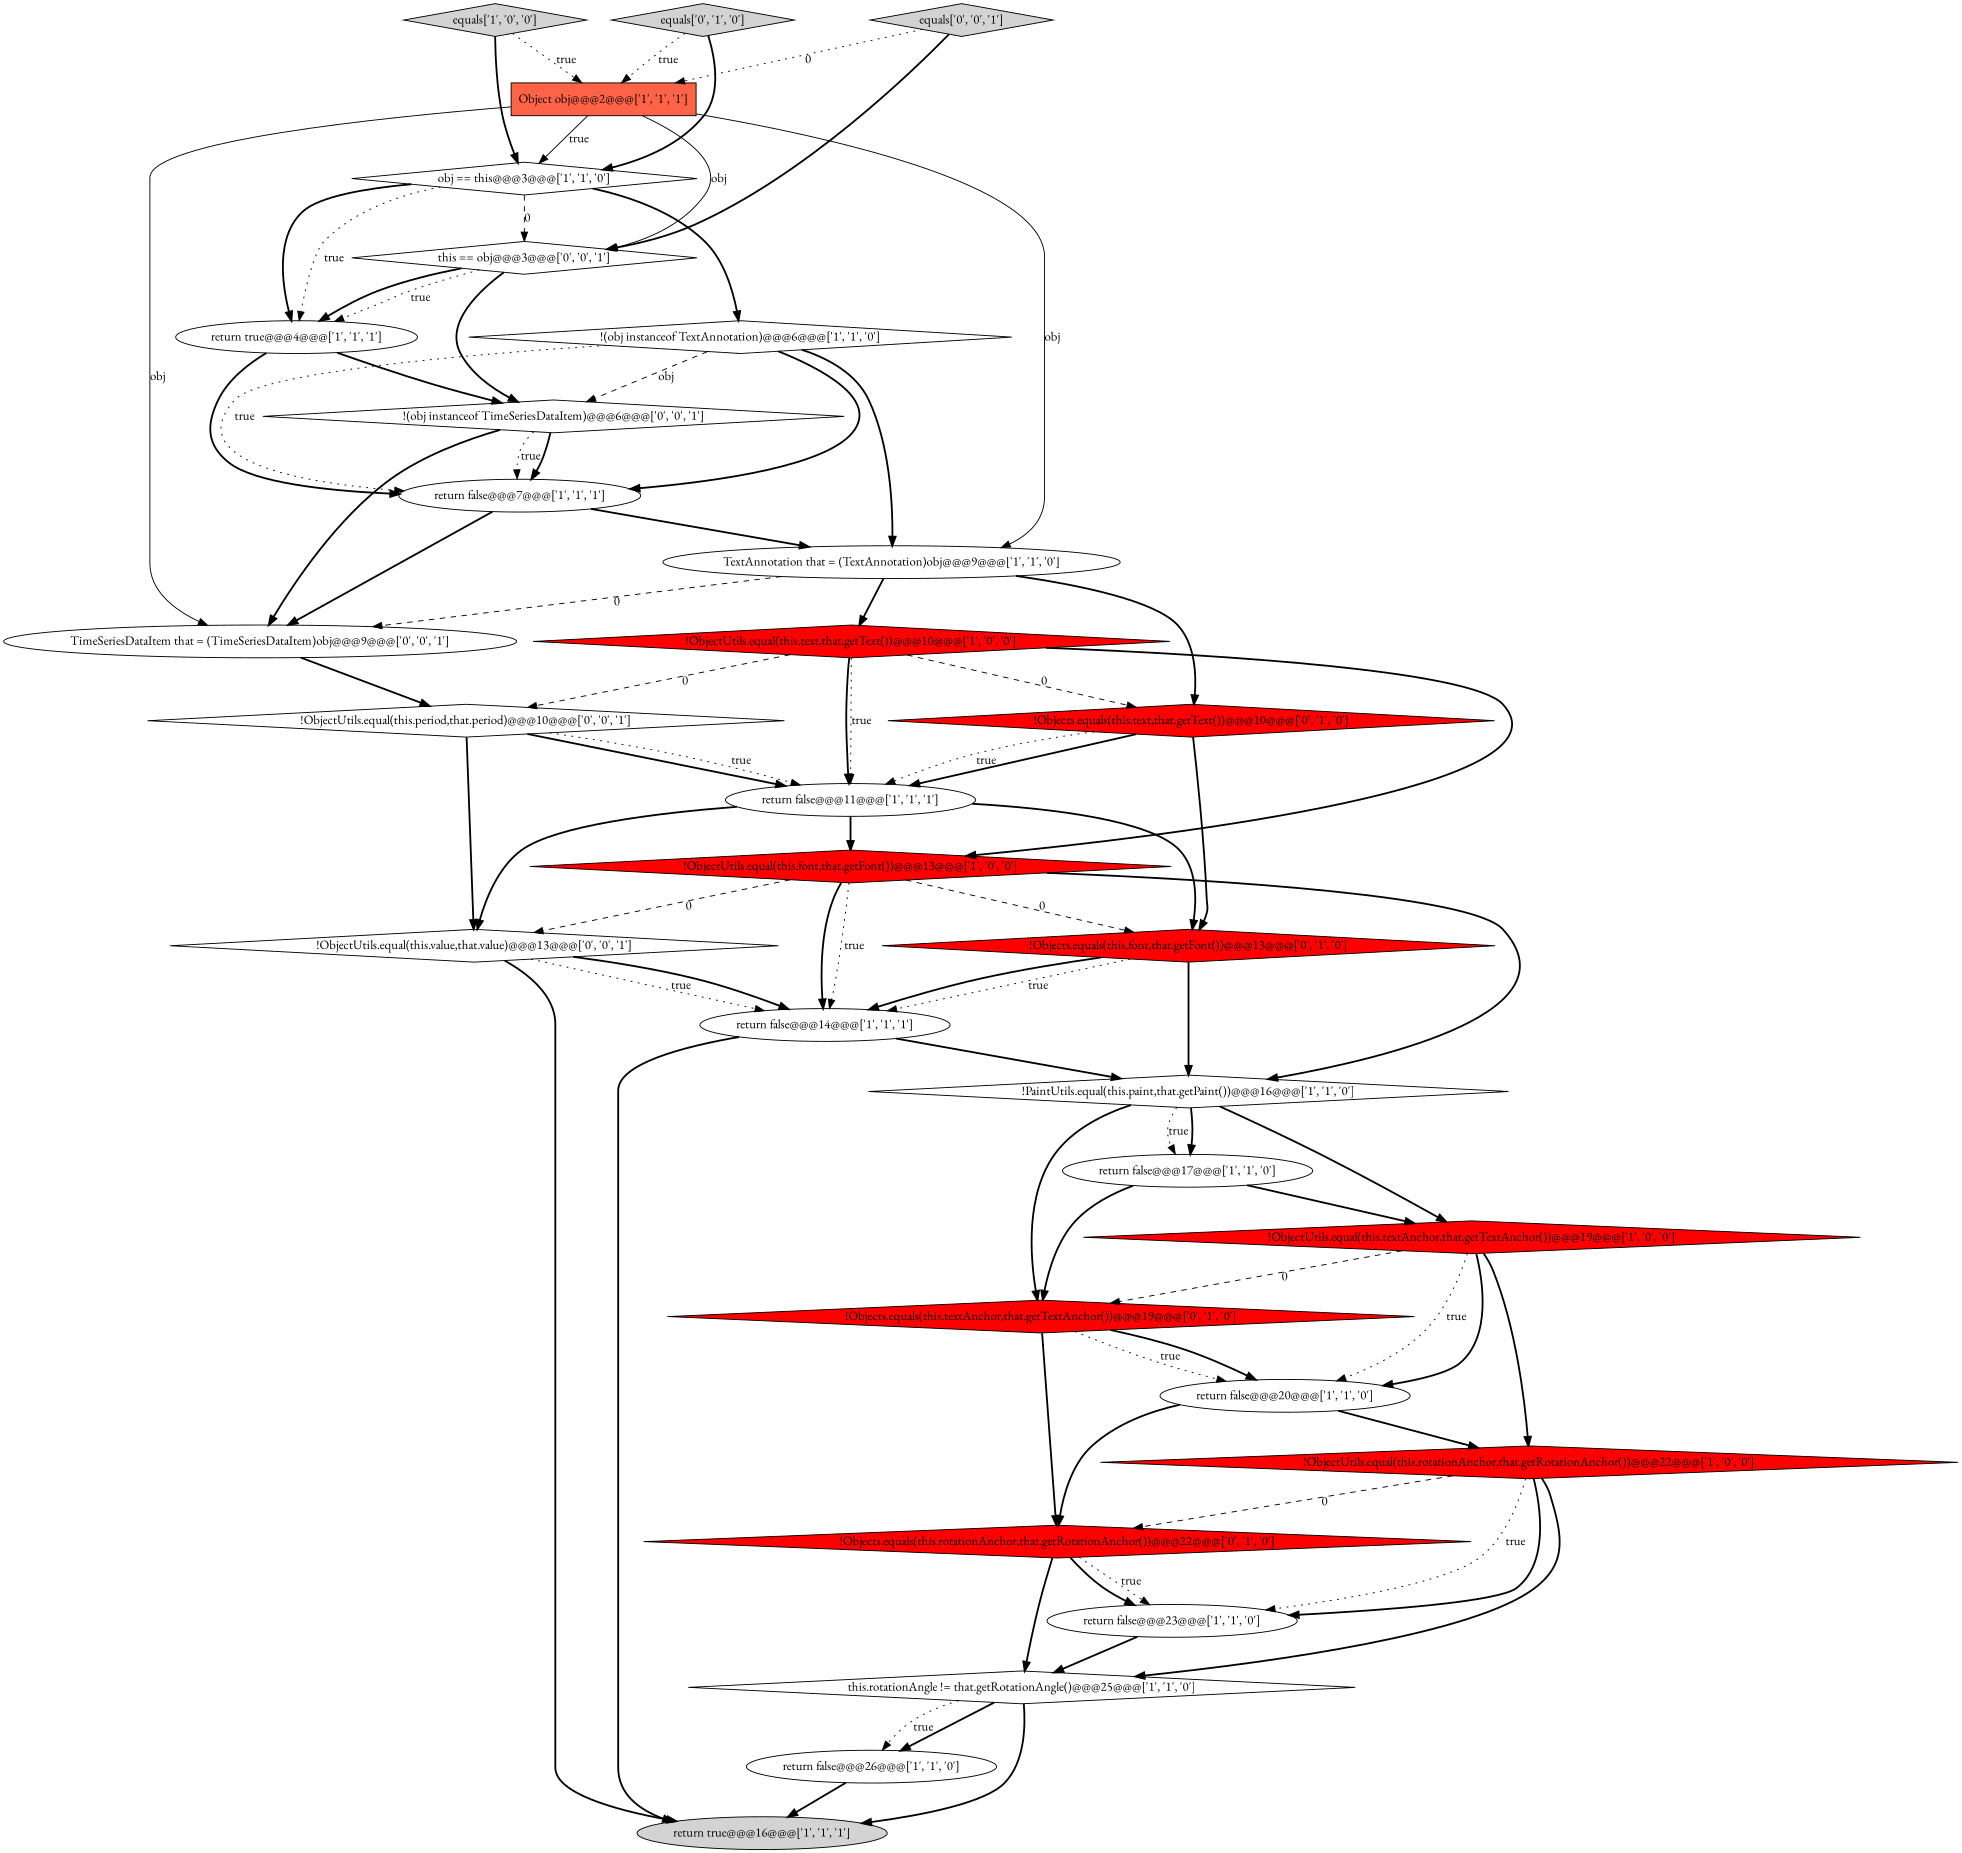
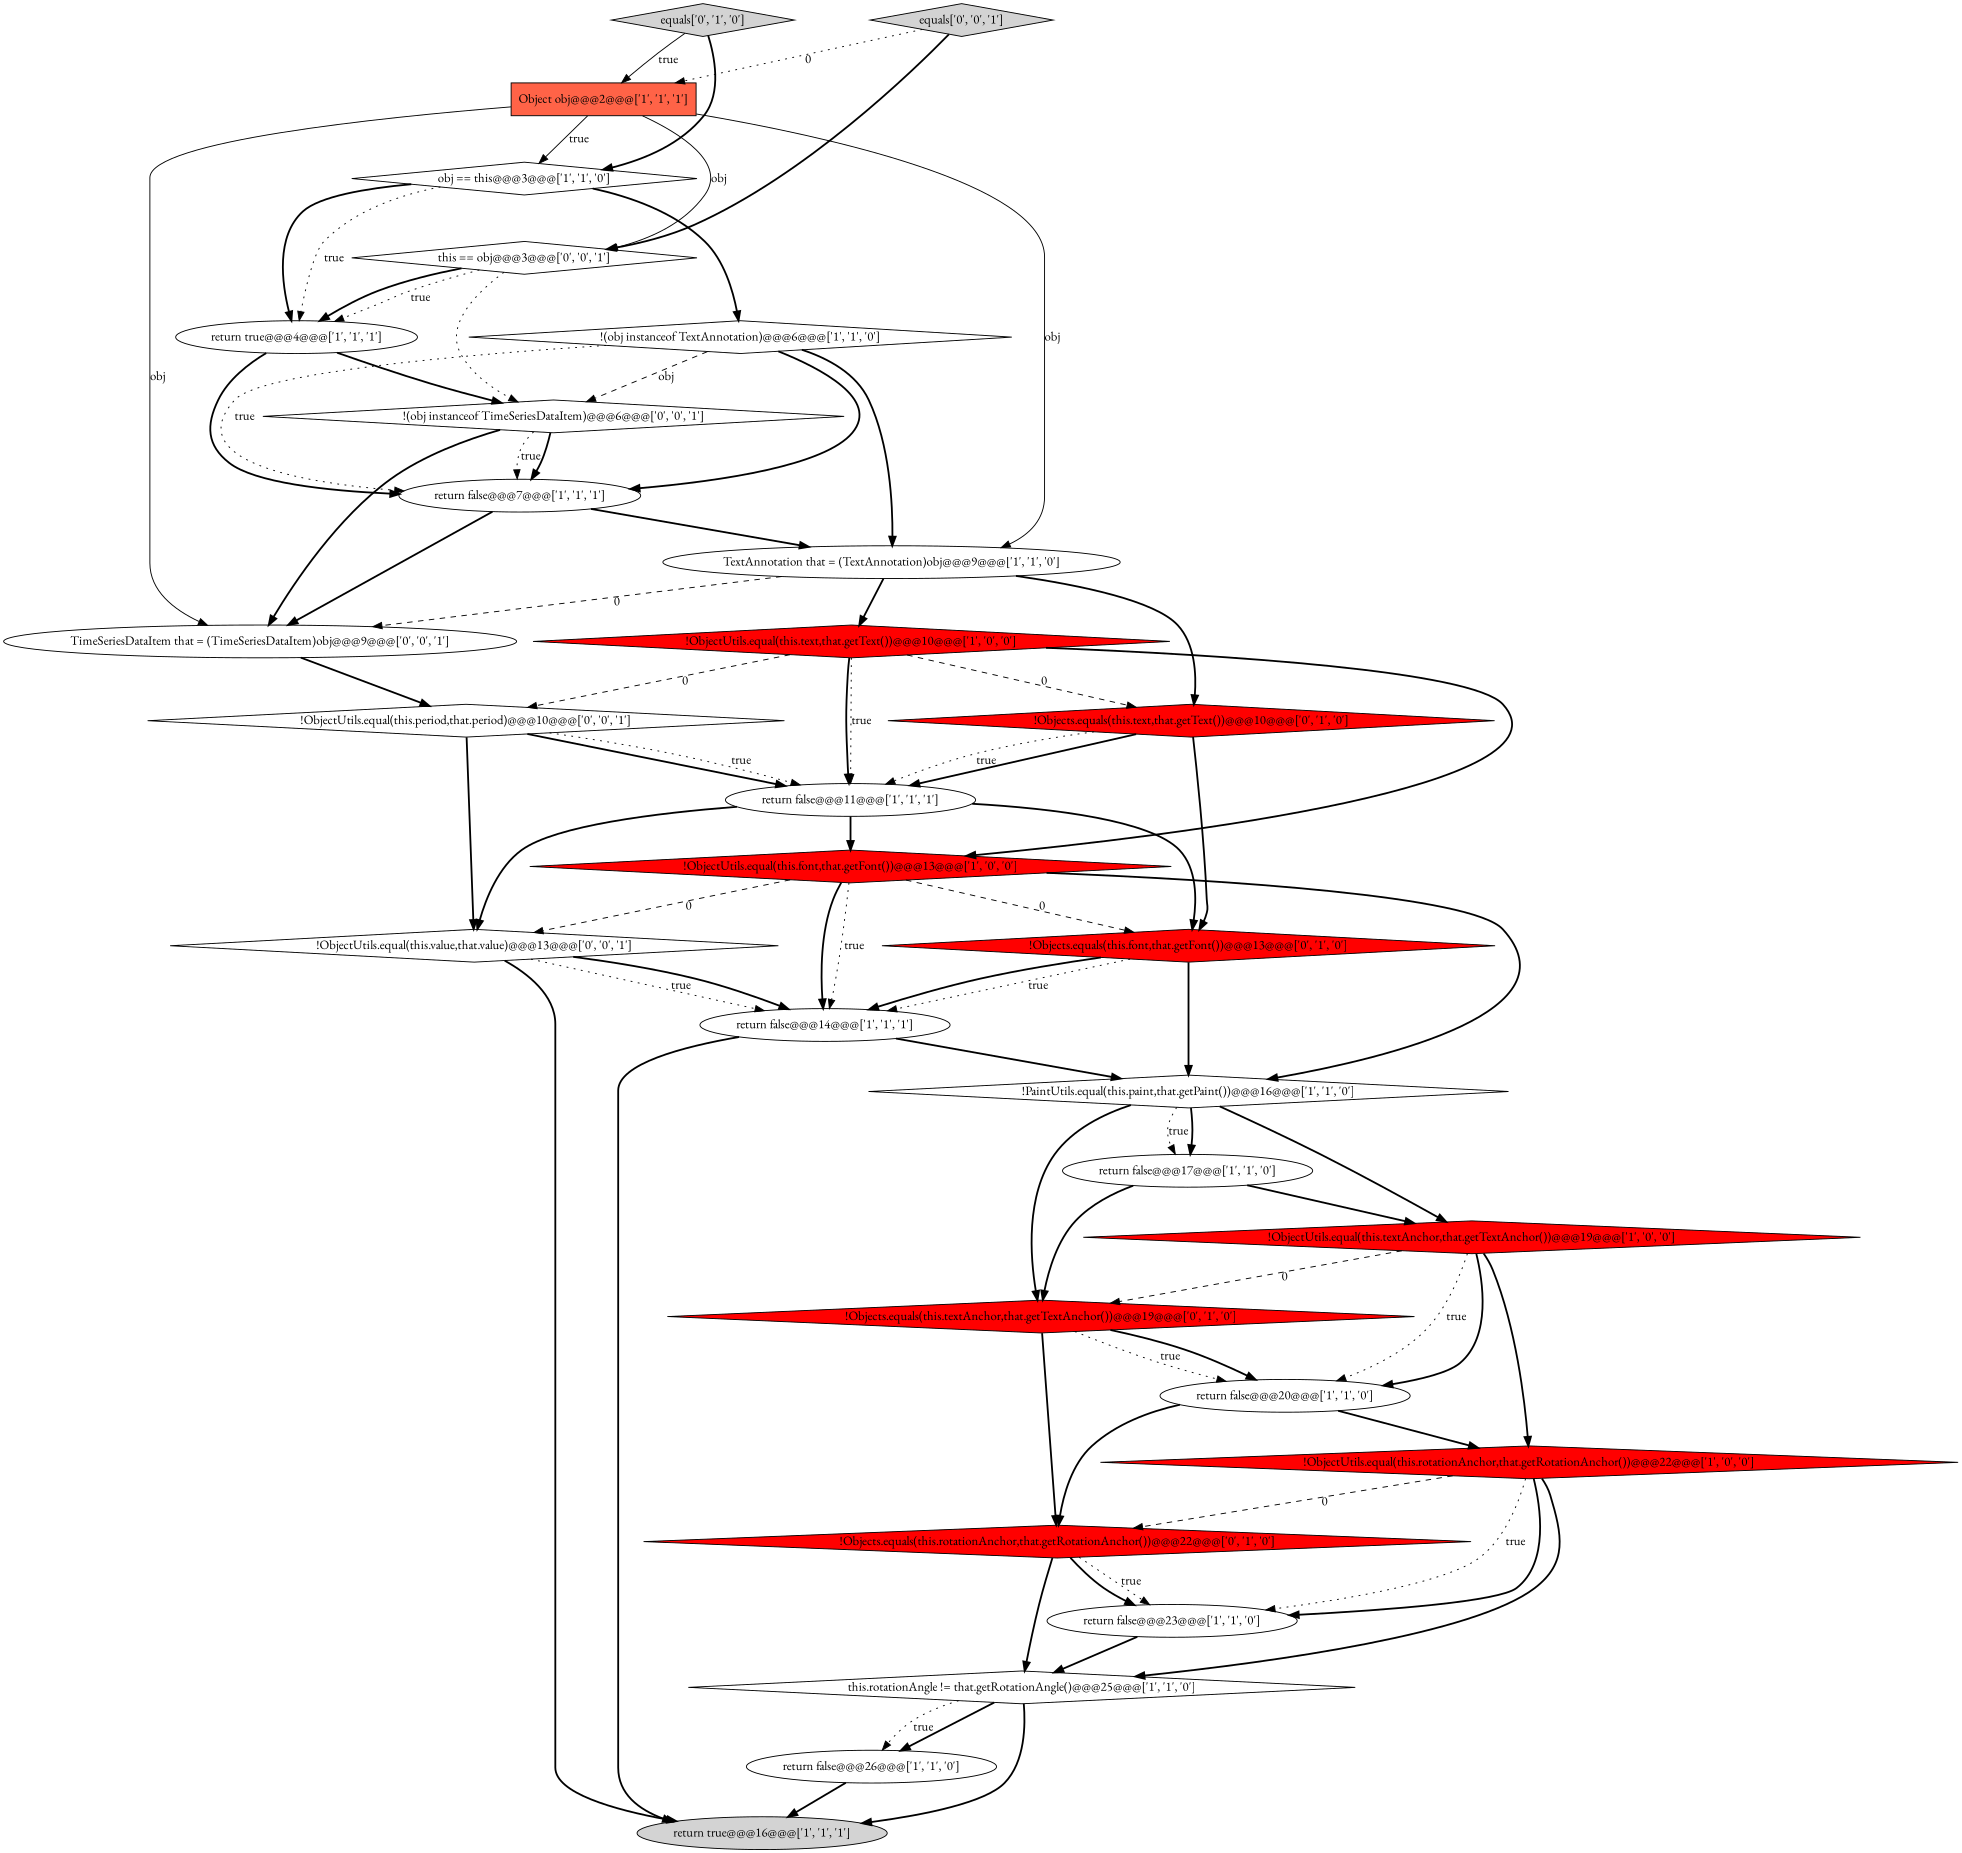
(495, 20) -> none
(656, 54) -> (656, 54)
(524, 214) -> none
(457, 338) -> (457, 338)
